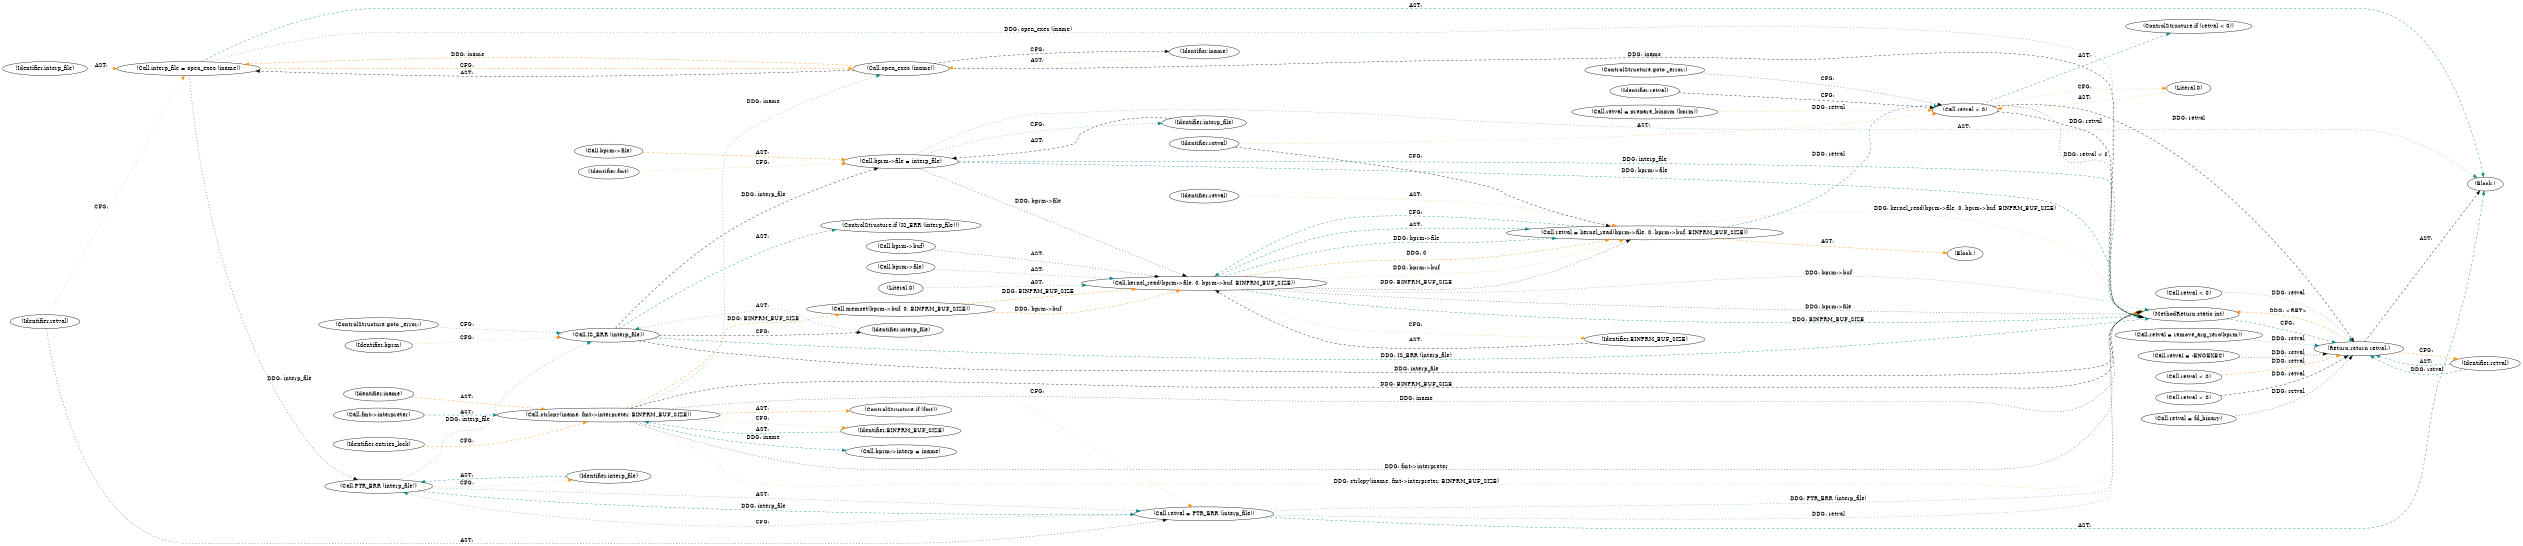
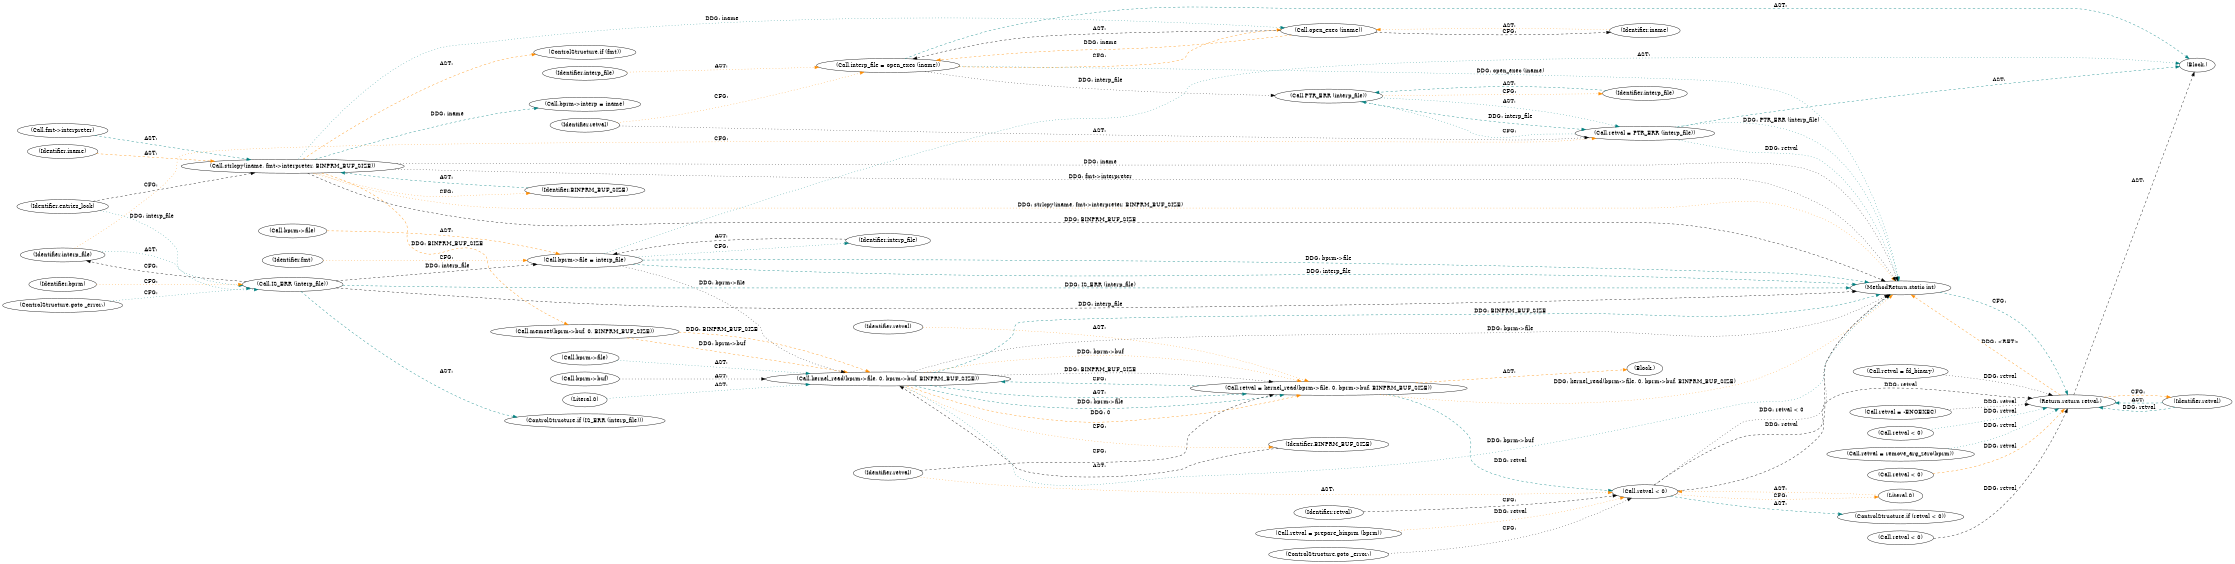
(1657, 58) -> none
(491, 421) -> (178, 255)
(504, 442) -> (172, 187)
